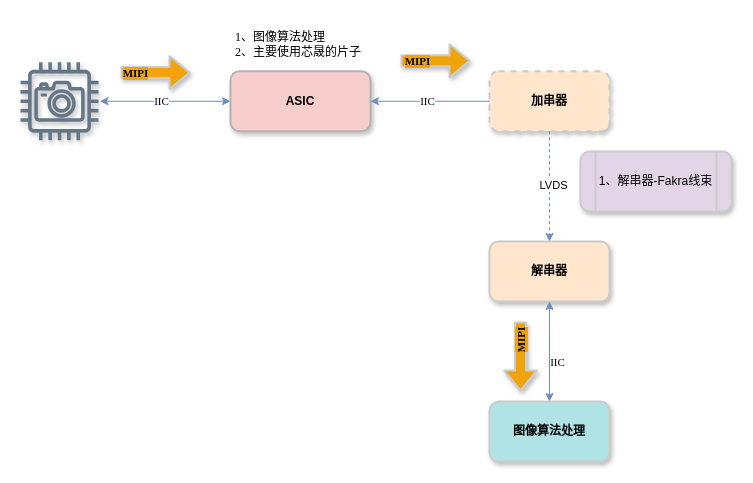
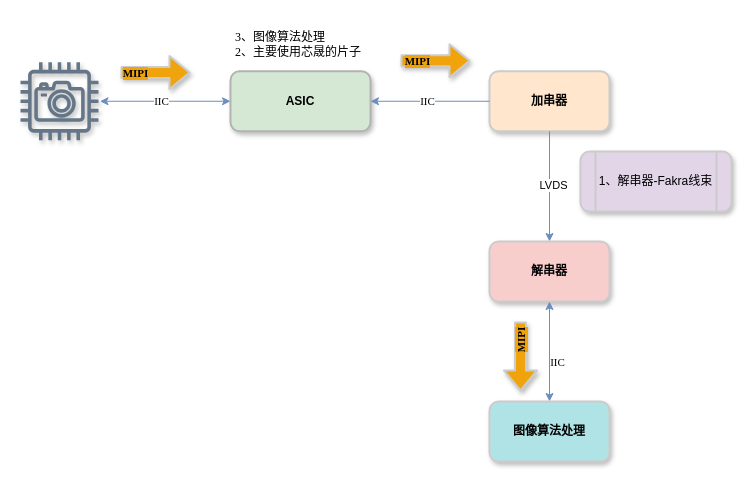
(299, 37) -> (299, 37)
(301, 101) -> (301, 101)
(550, 101) -> (550, 101)
(550, 155) -> (550, 155)
(550, 272) -> (550, 272)
